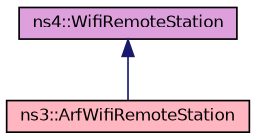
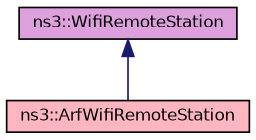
(128, 23) -> (128, 23)
